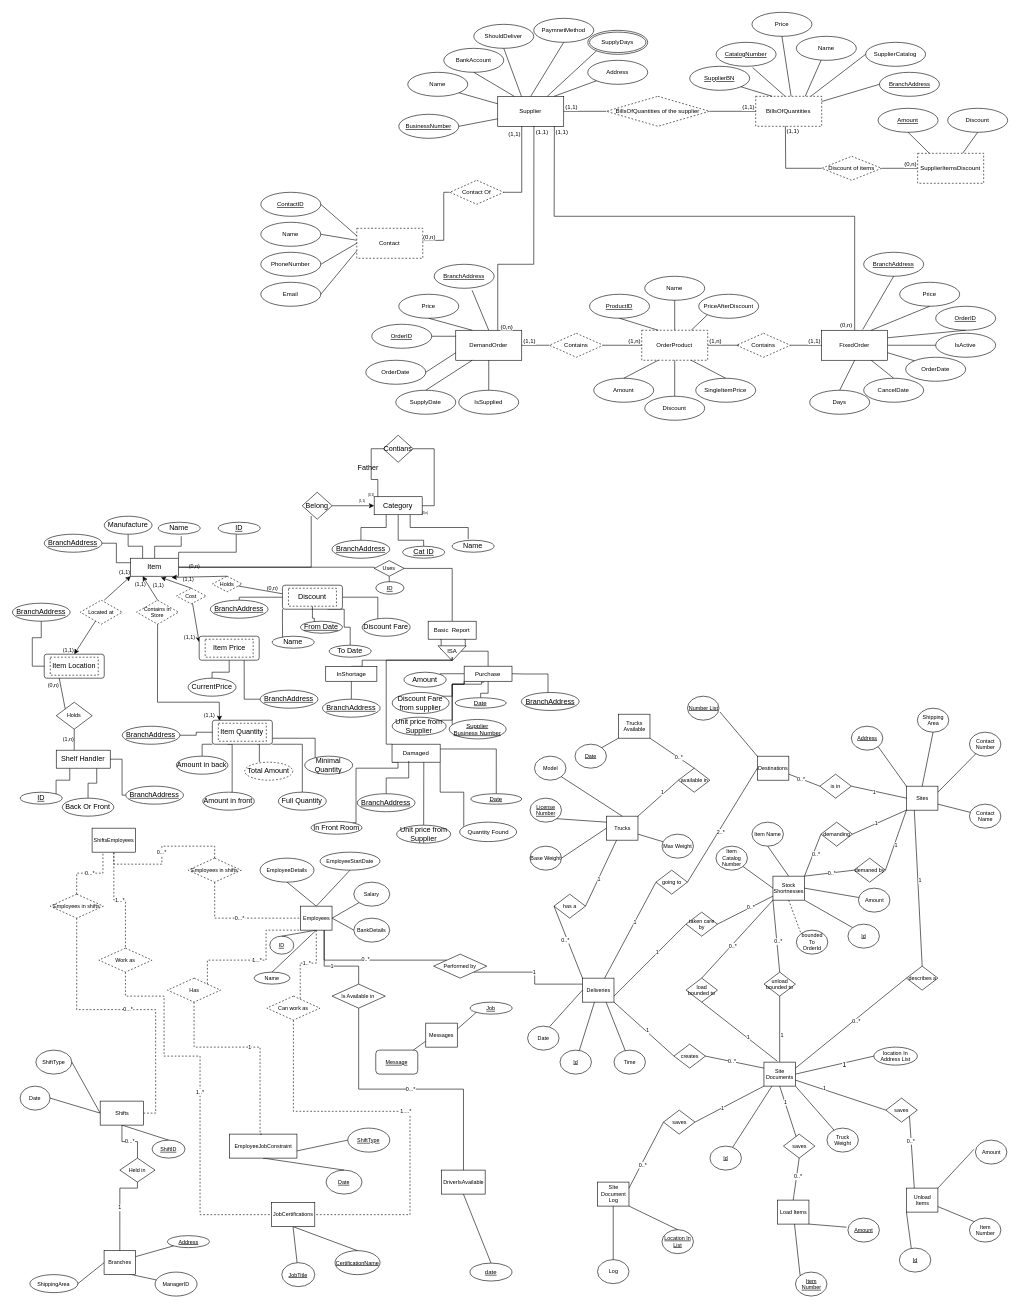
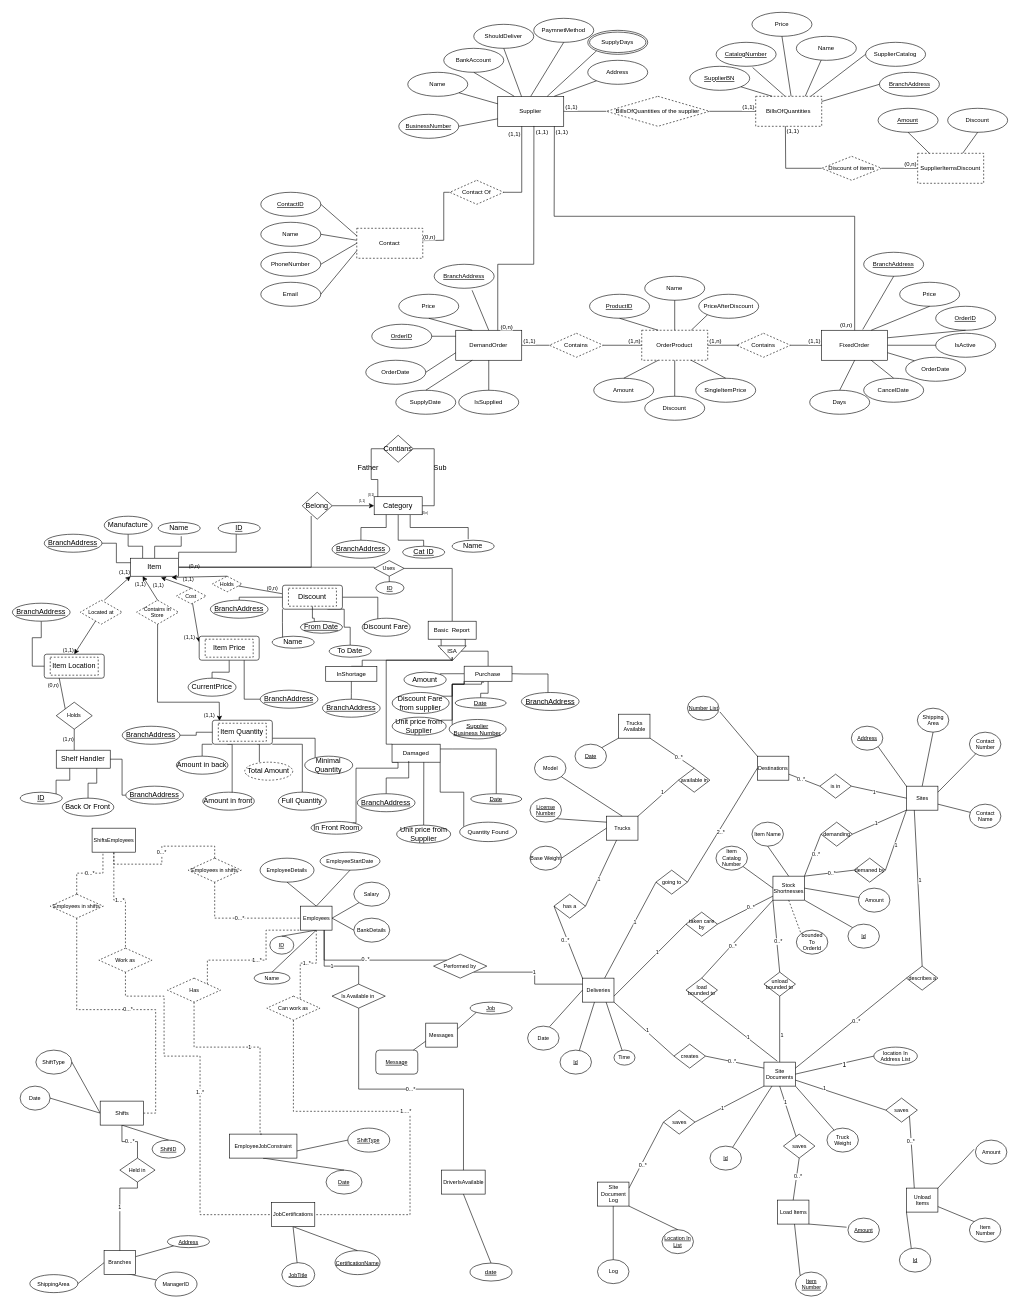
none -> (440, 468)
(651, 838) -> none
(678, 846) -> none
(630, 1062) -> (625, 1058)
